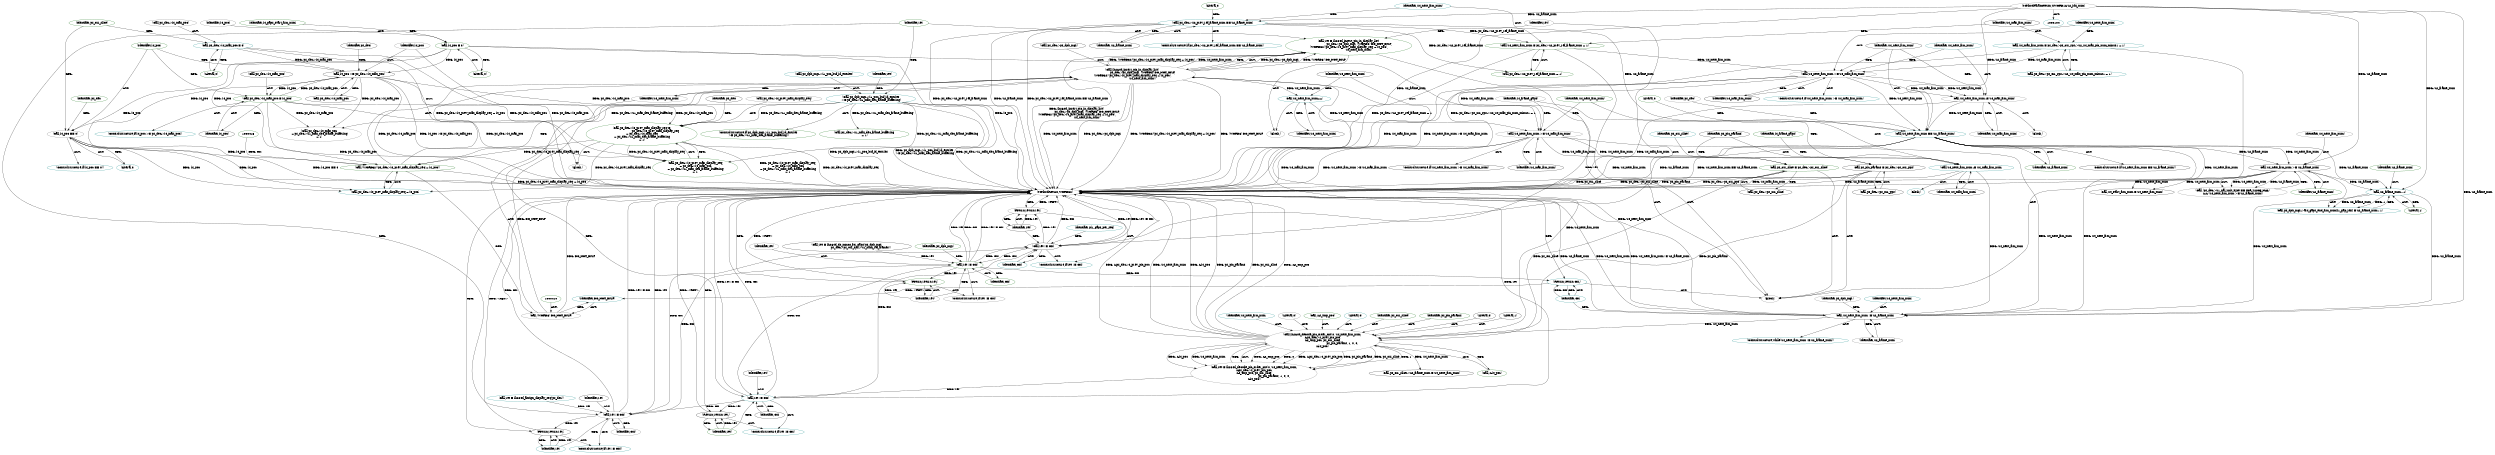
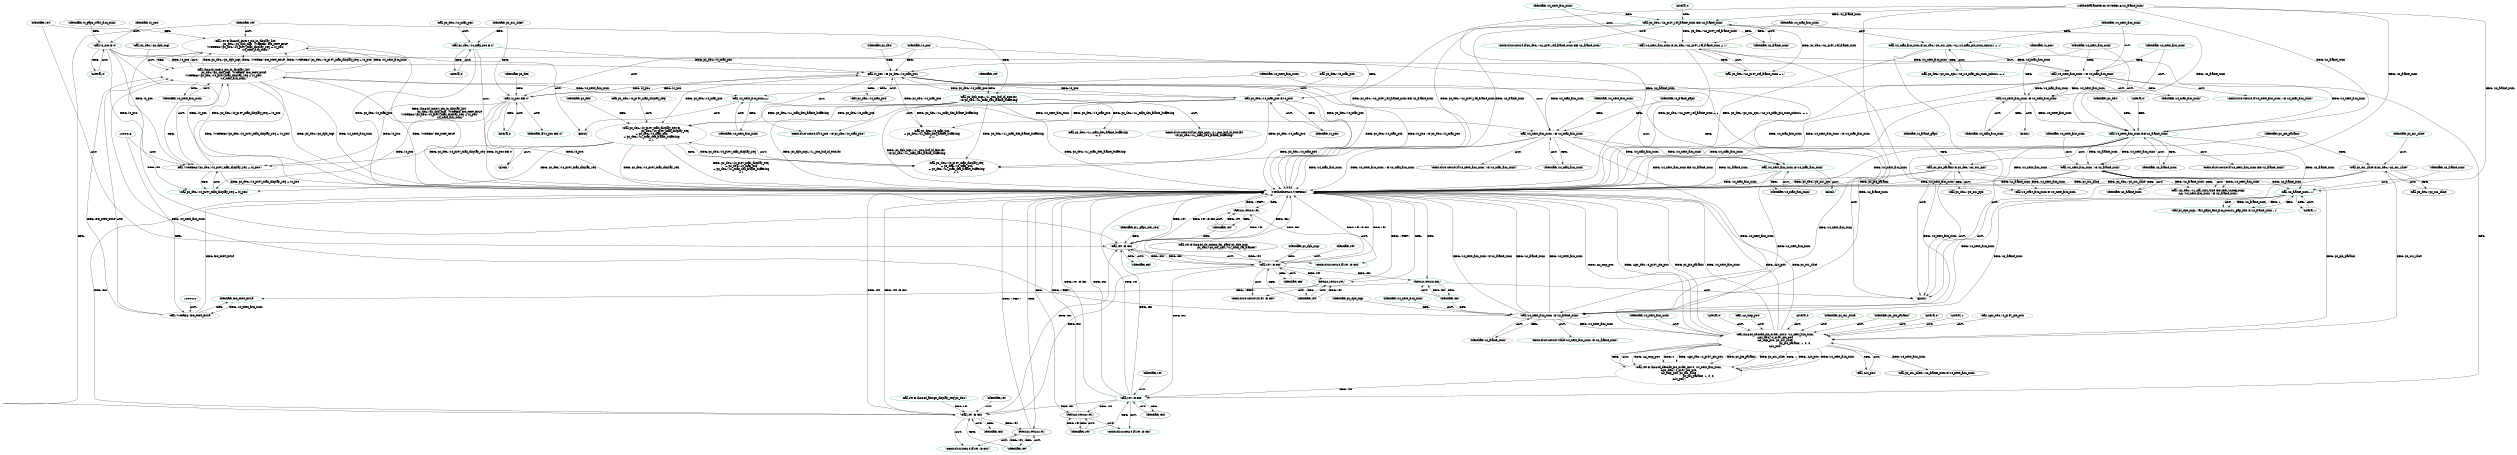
(2054, 6) -> (2110, 6)
(2054, 23) -> none
(824, 74) -> none
none -> (653, 86)
none -> (798, 99)
(255, 152) -> (153, 152)
(80, 168) -> (545, 134)
(481, 231) -> (174, 224)
(594, 307) -> (246, 307)
none -> (2002, 316)
